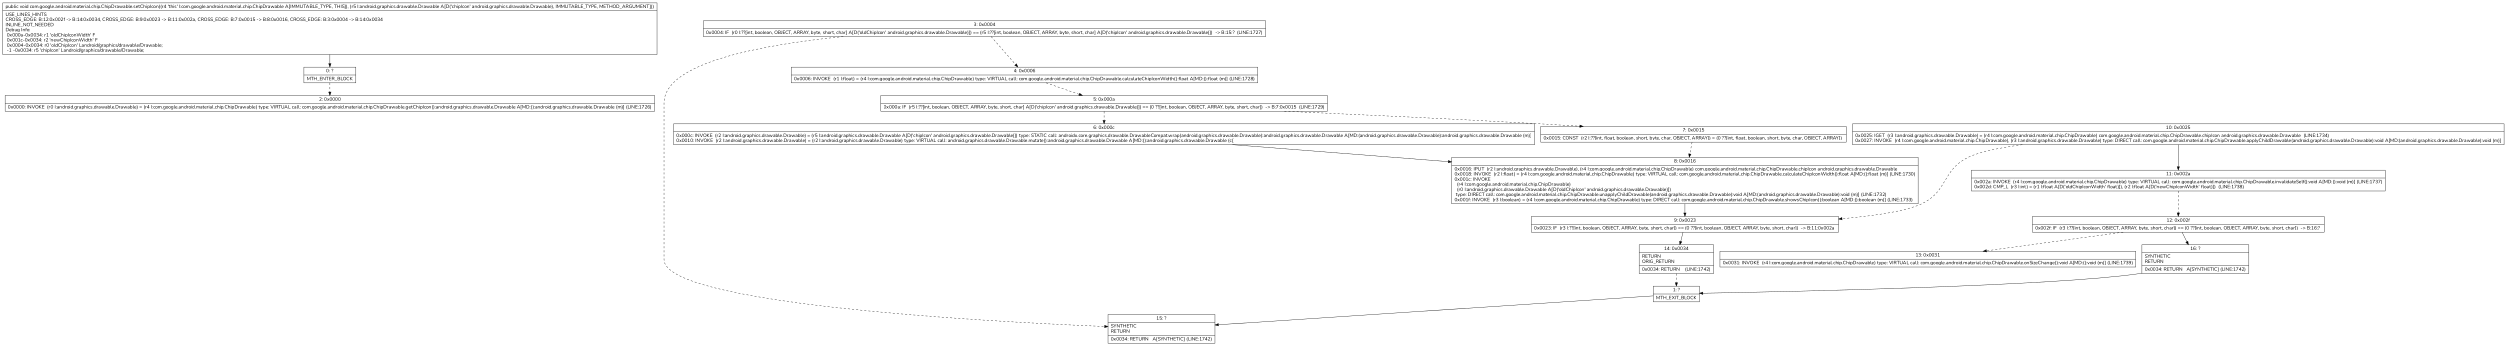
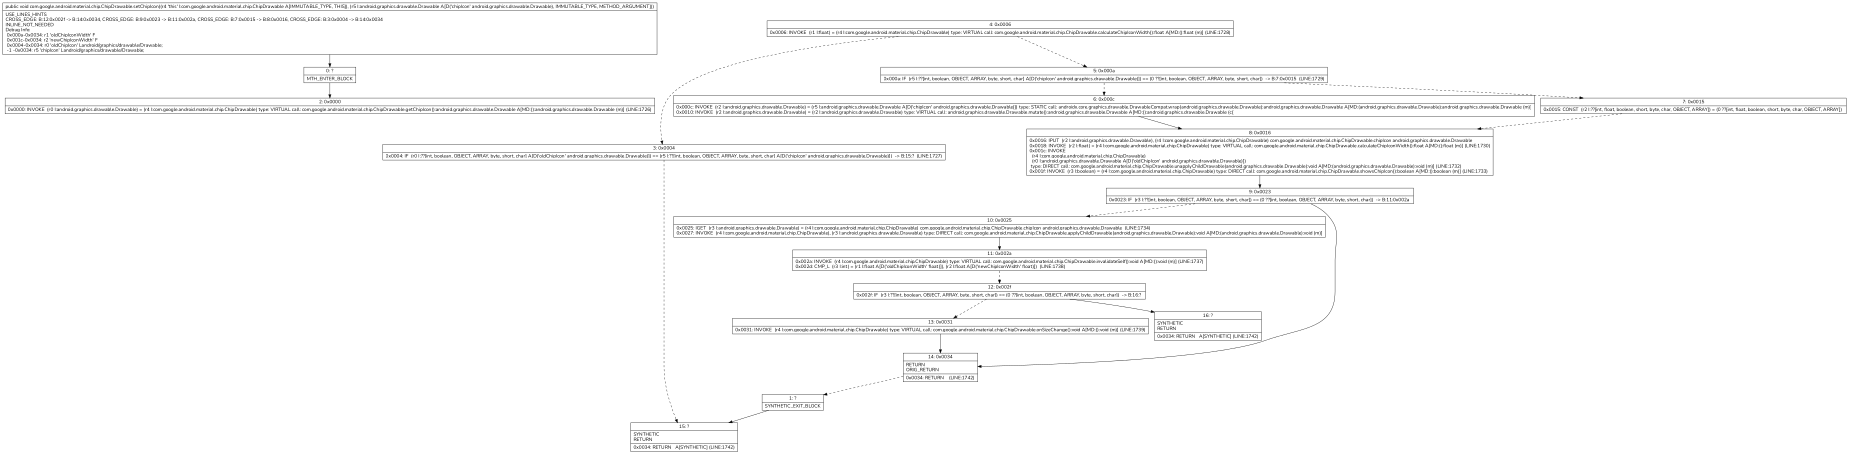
(1003, 51) -> (757, 58)
(330, 87) -> (330, 89)
(1938, 191) -> (1142, 210)
(1923, 287) -> none
(1676, 298) -> (793, 406)
none -> (940, 342)
